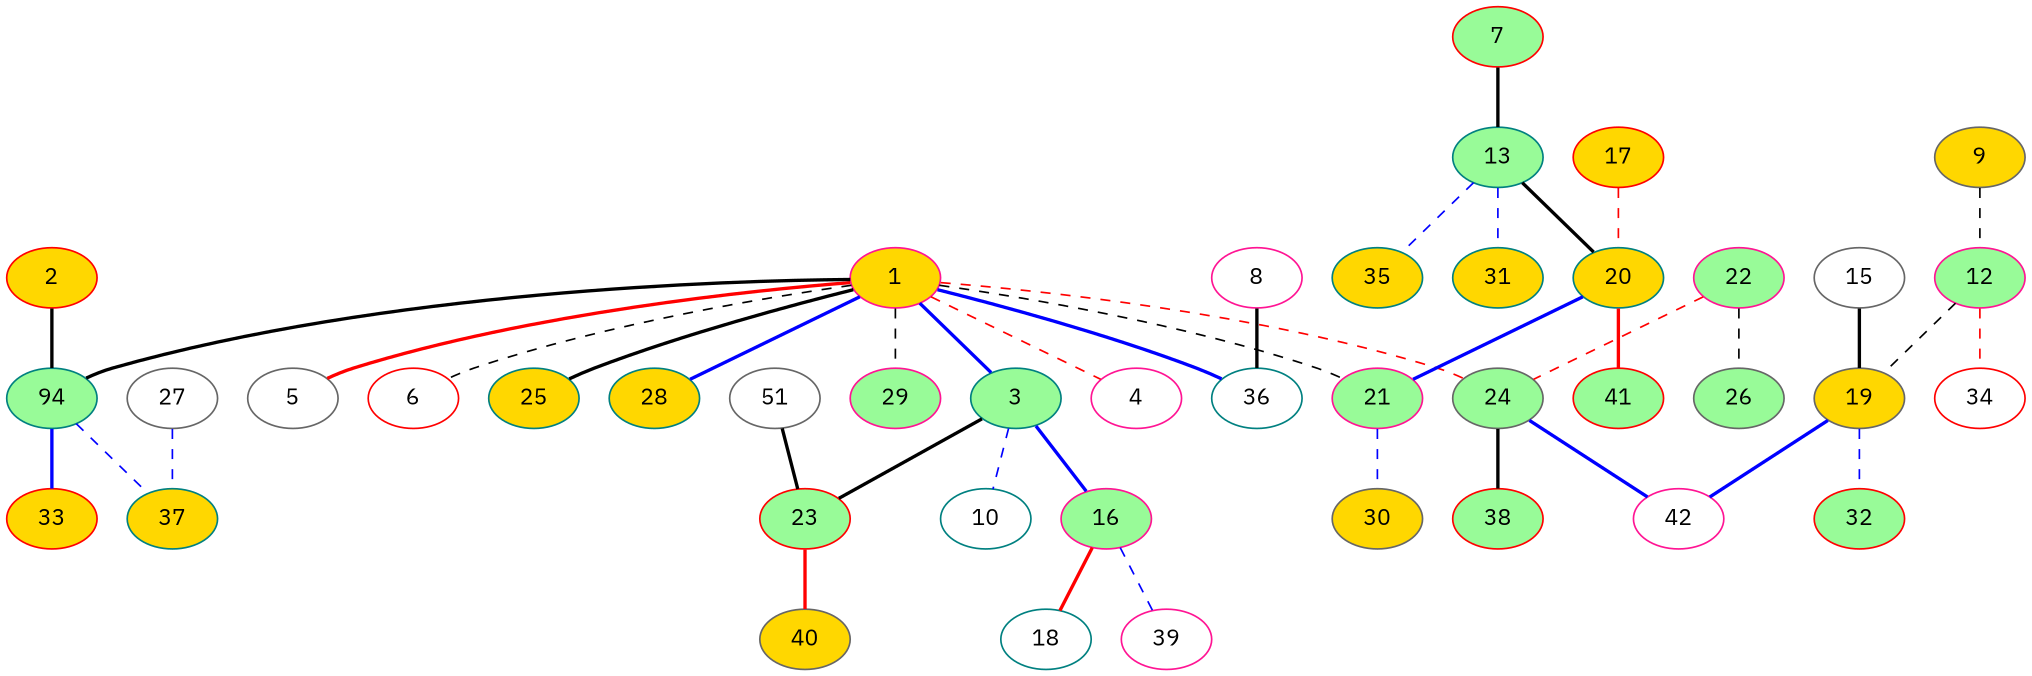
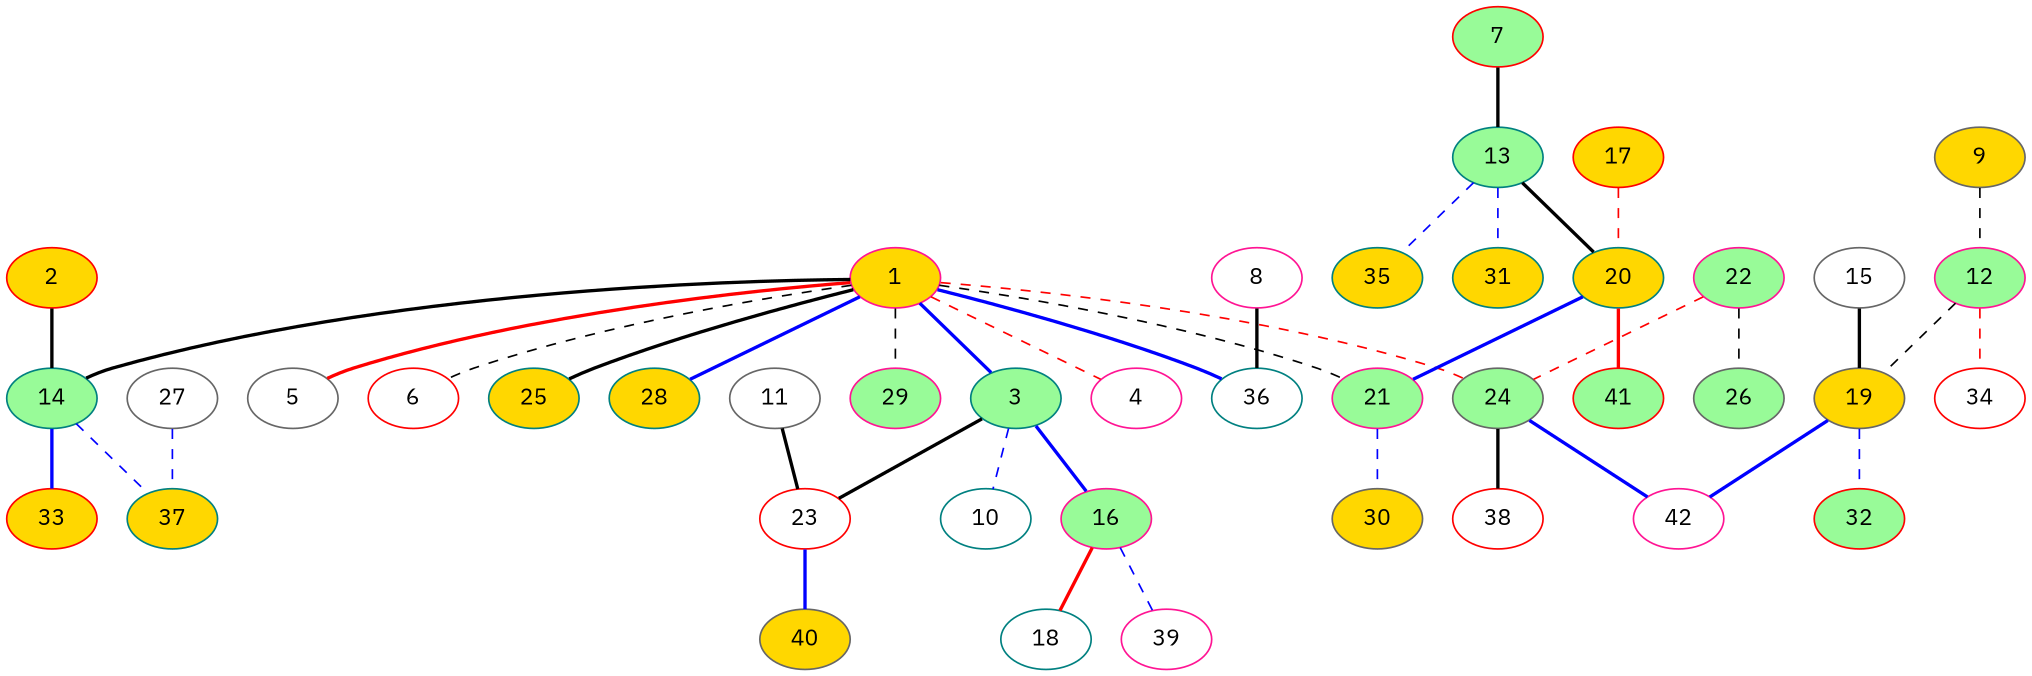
(52, 398) -> (52, 398)
(775, 398) -> (775, 398)
(805, 519) -> (805, 519)
(1498, 519) -> (1498, 519)
(805, 579) -> (805, 579)
